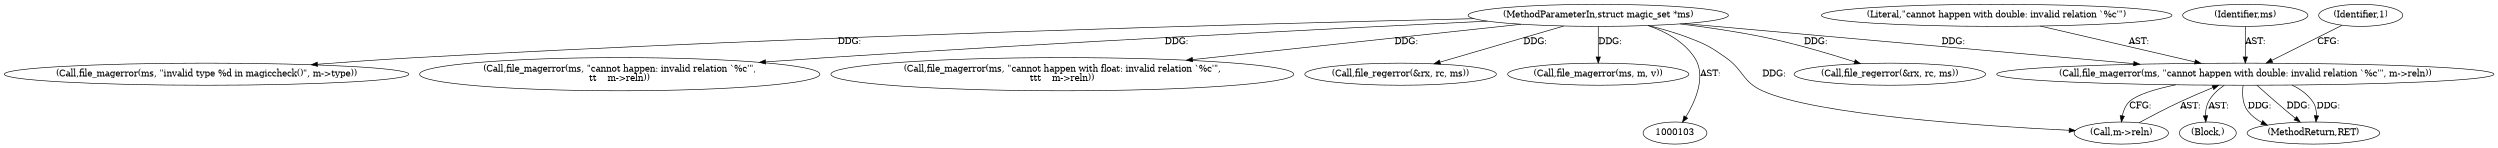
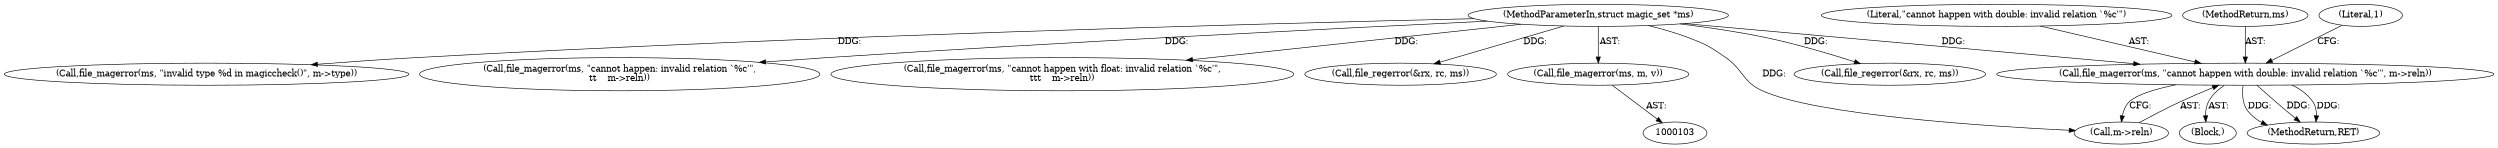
(2245, 15) -> (2245, 15)
(2361, 15) -> (2361, 15)
(1611, 42) -> (1611, 42)
(1696, 60) -> (1635, 102)
